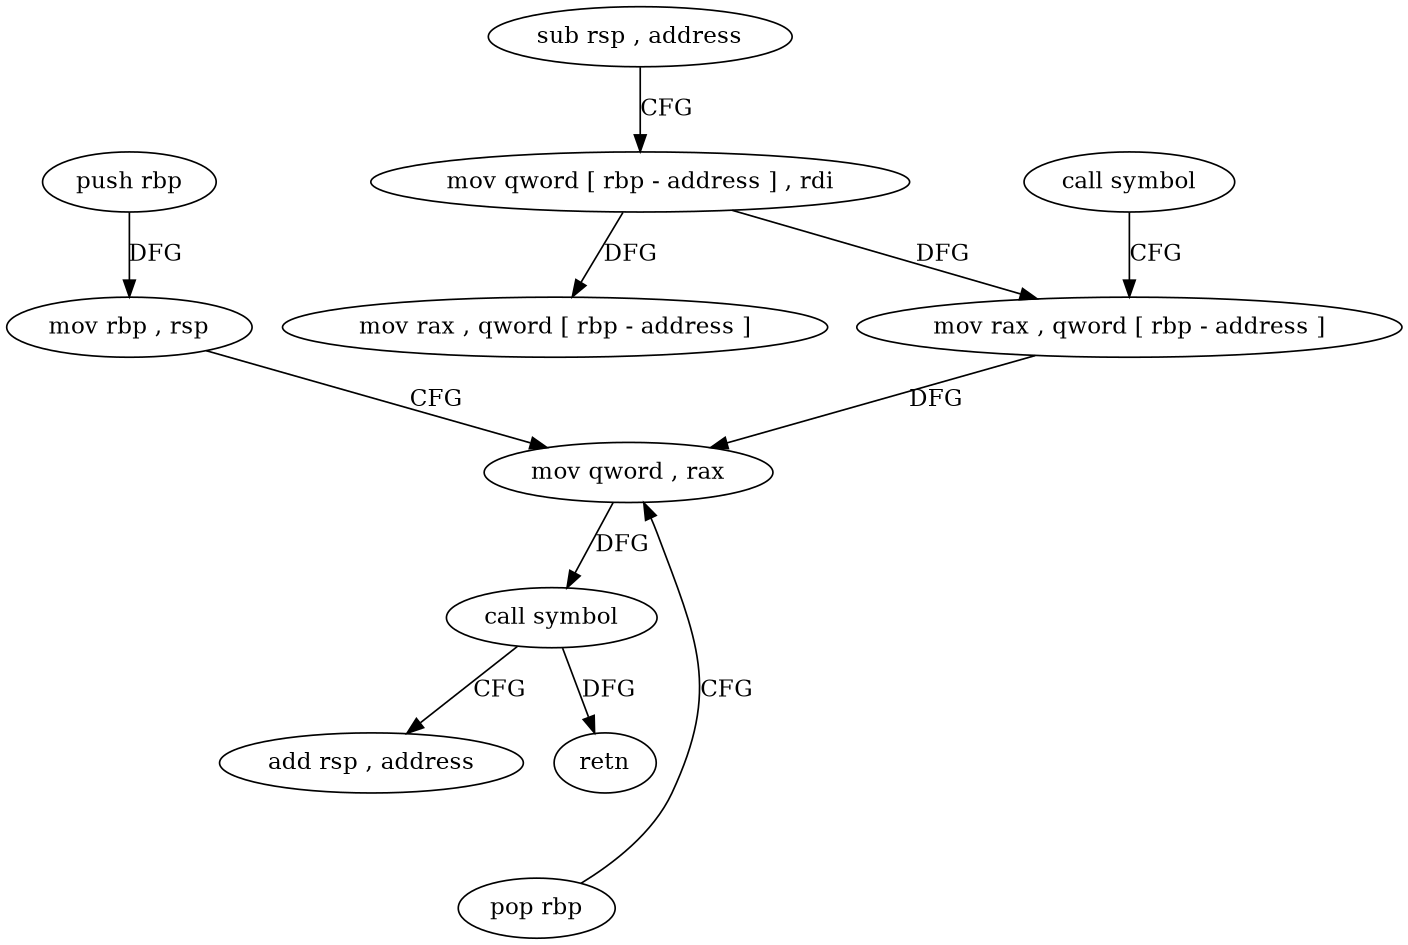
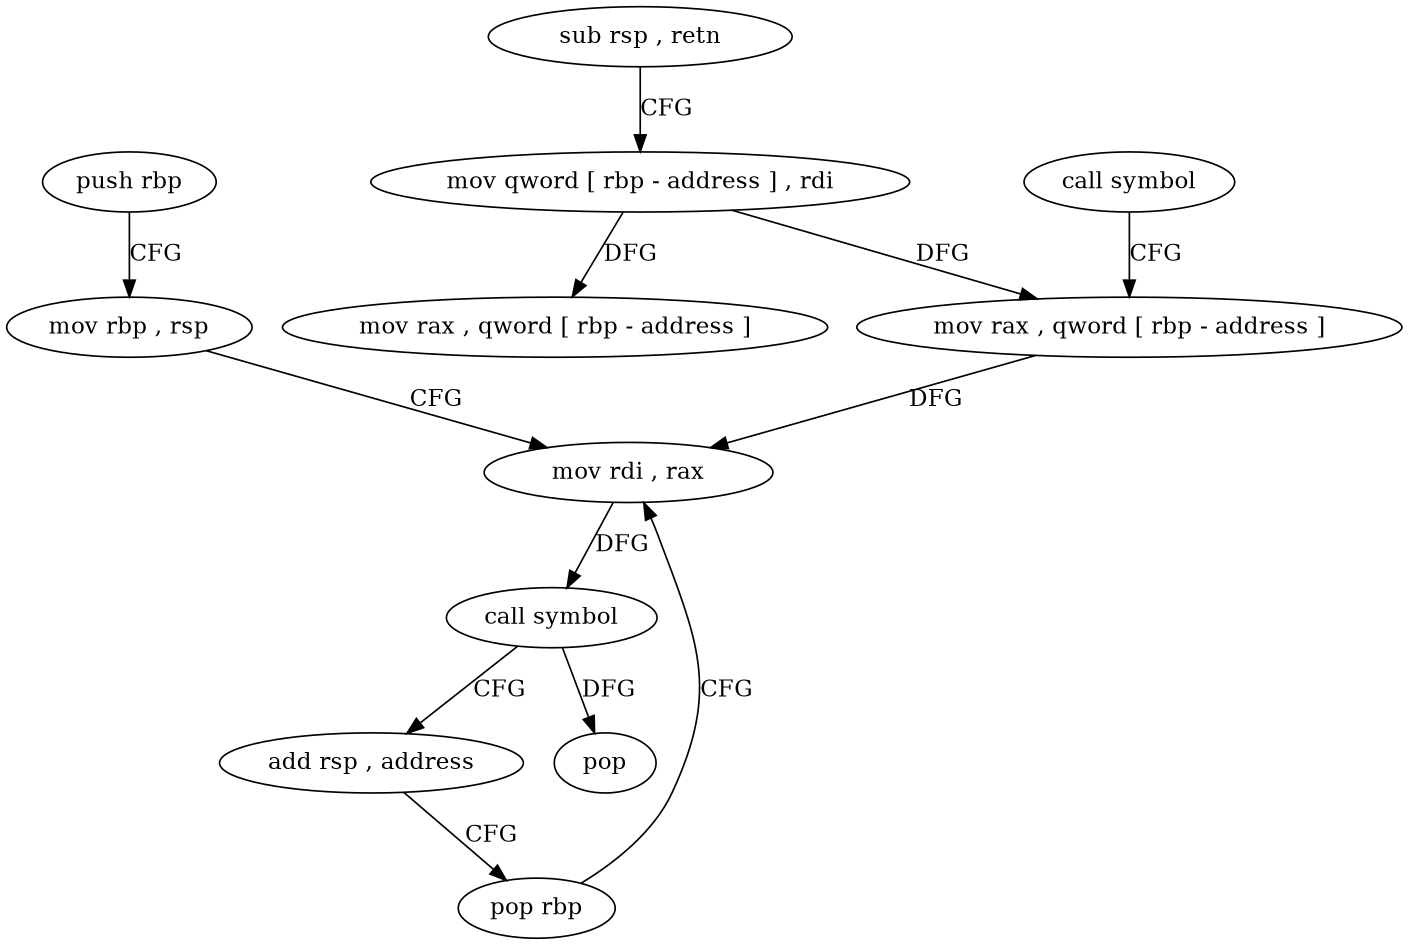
(640, 37) -> (640, 37)
(156, 255) -> (156, 255)
(629, 472) -> (629, 472)
(605, 763) -> (605, 763)
none -> (449, 831)
